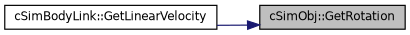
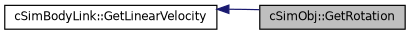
(232, 25) -> (244, 9)
